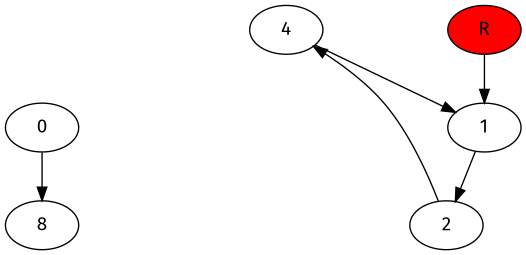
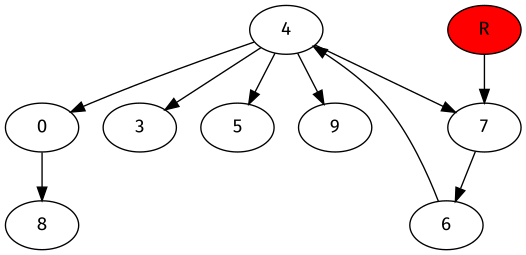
none -> (168, 73)
none -> (140, 128)
none -> (237, 128)
none -> (335, 128)
(484, 128) -> (484, 128)
(446, 225) -> (446, 225)
